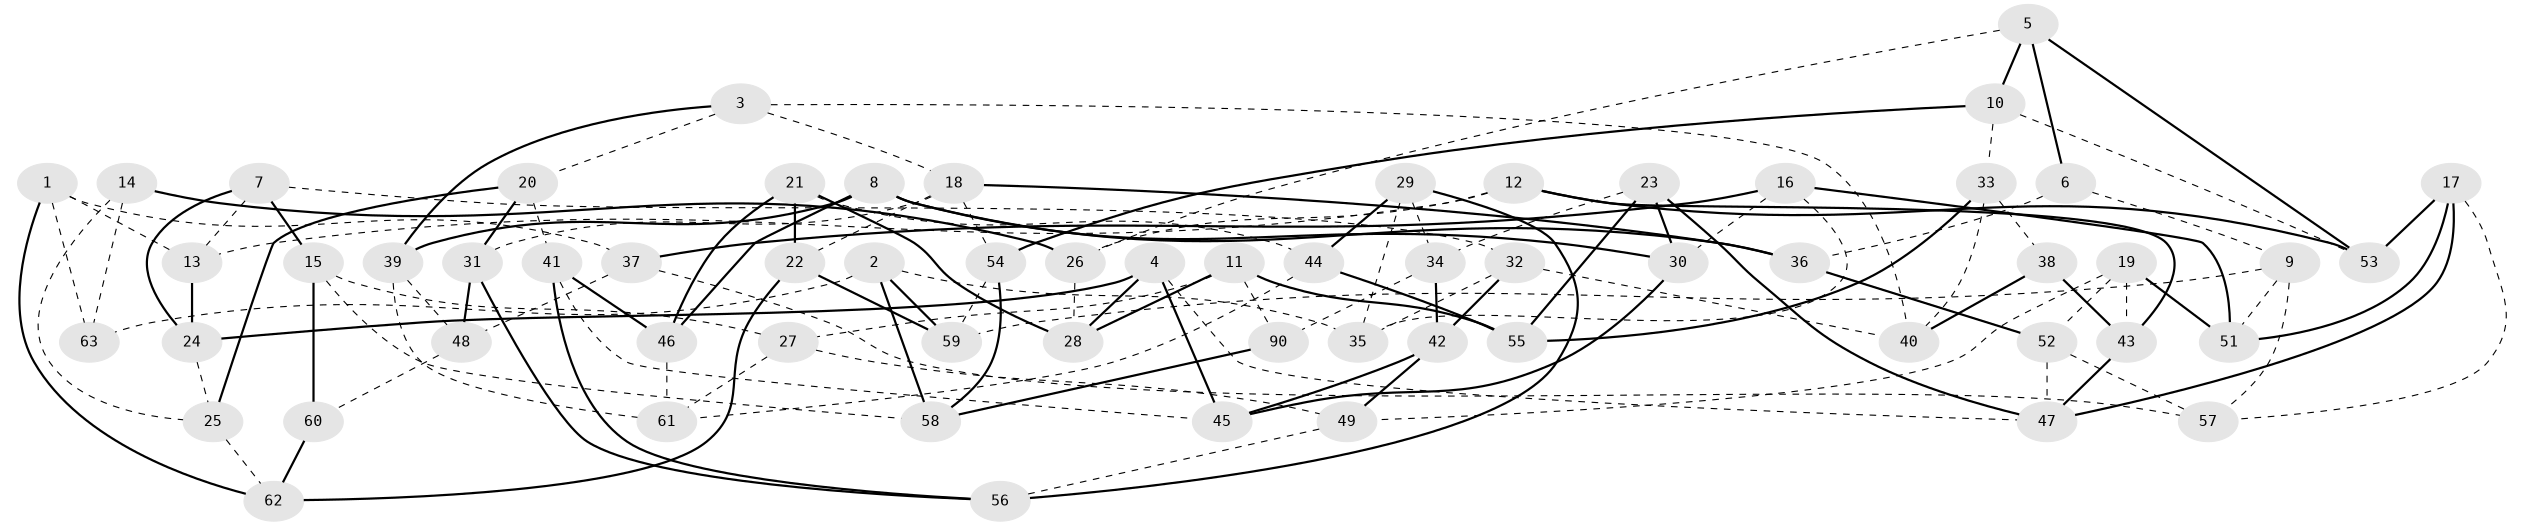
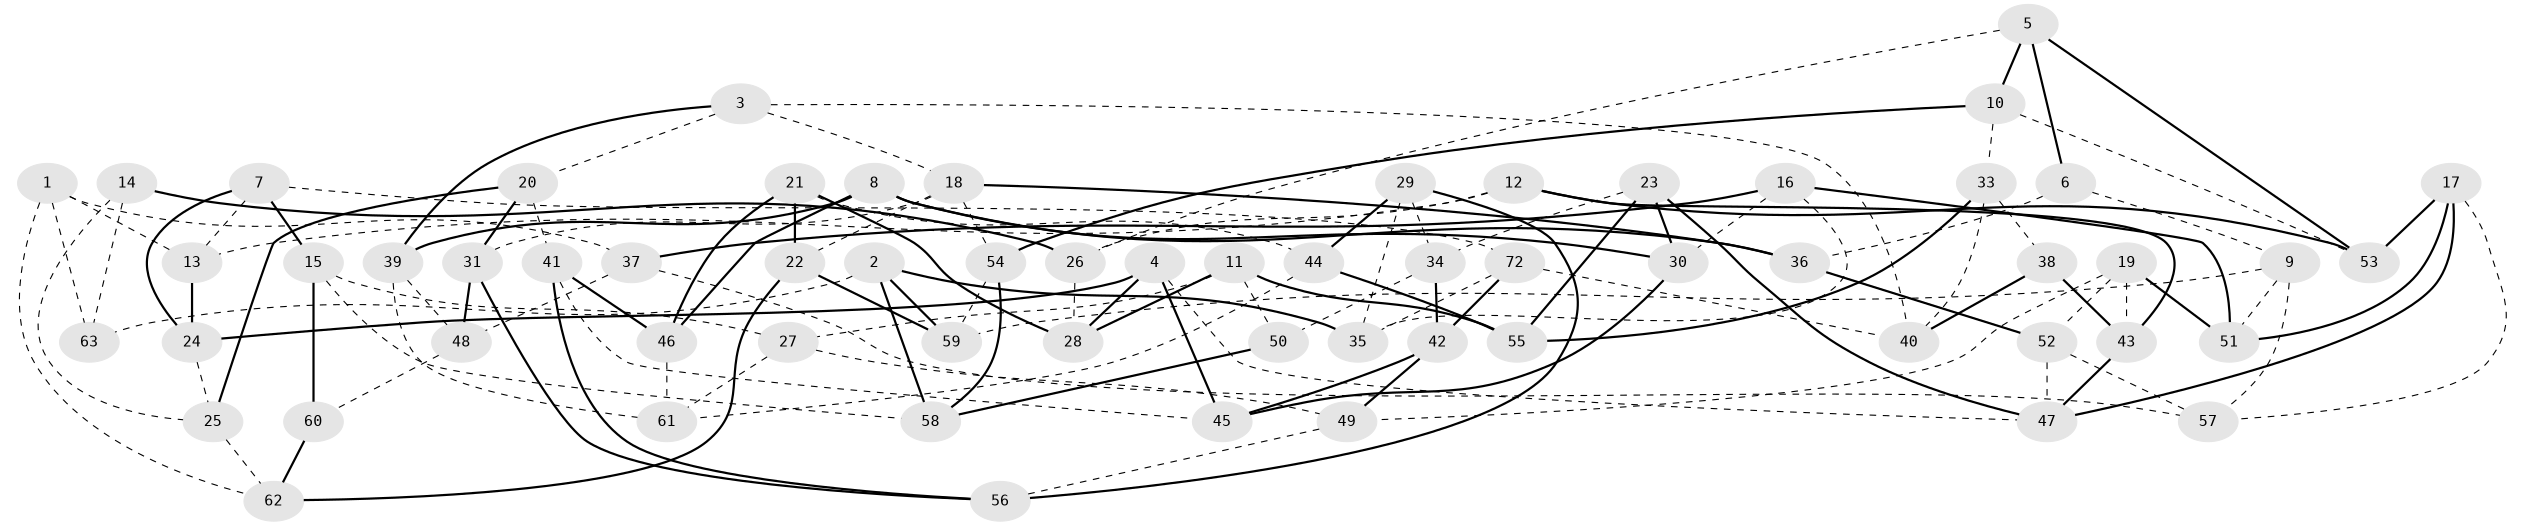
(1515, 263) -> (1515, 263)
(1109, 296) -> (1109, 296)
(1279, 342) -> (1279, 342)
(62, 398) -> (62, 398)
